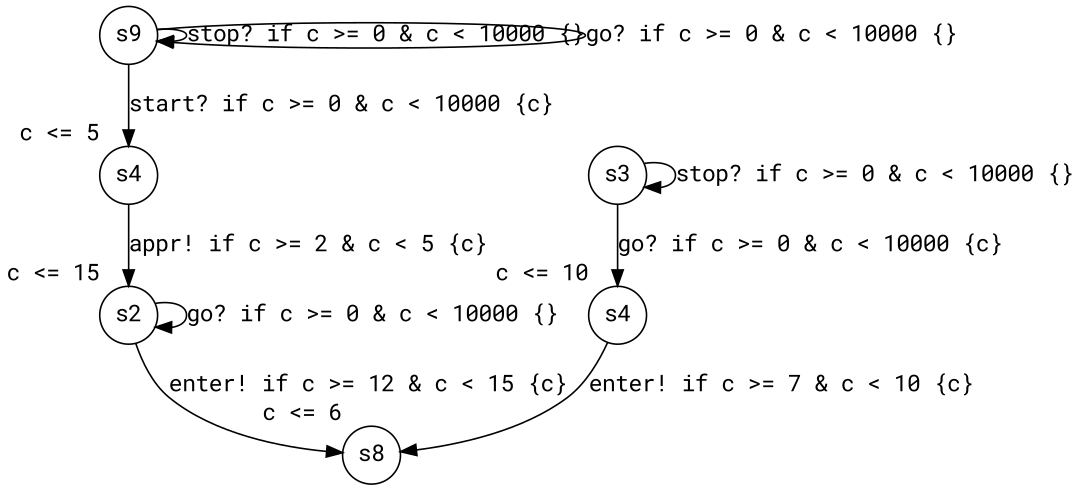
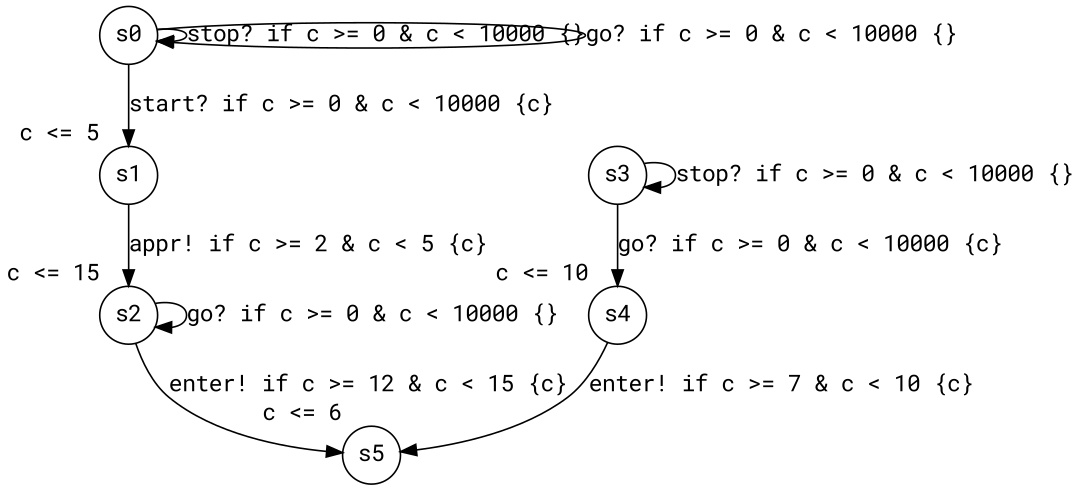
(129, 35) -> (129, 35)
(129, 175) -> (129, 175)
(372, 455) -> (372, 455)
